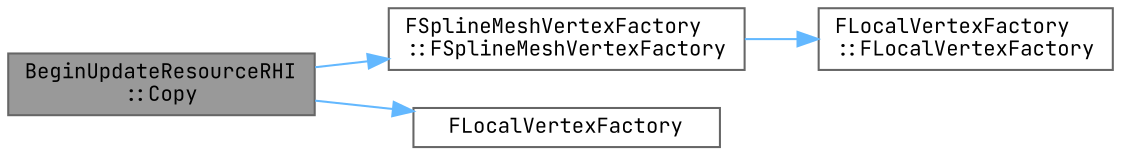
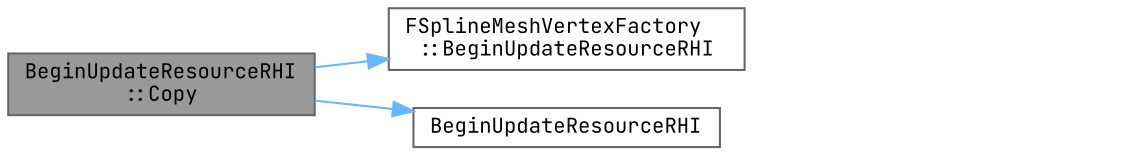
(567, 39) -> (567, 39)
(966, 39) -> none
(567, 128) -> (567, 128)
